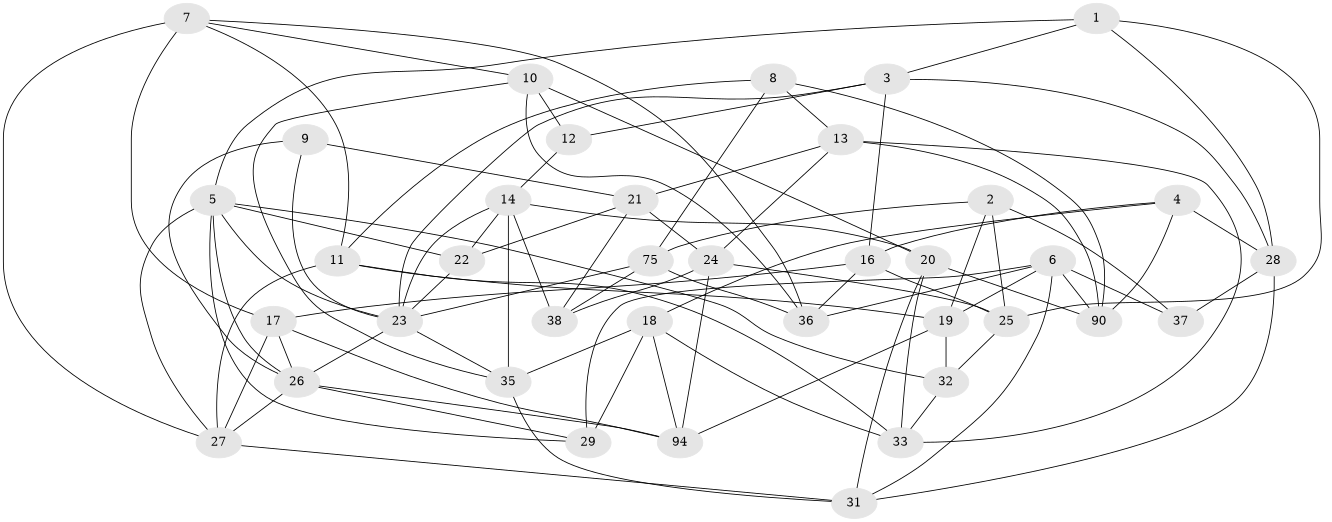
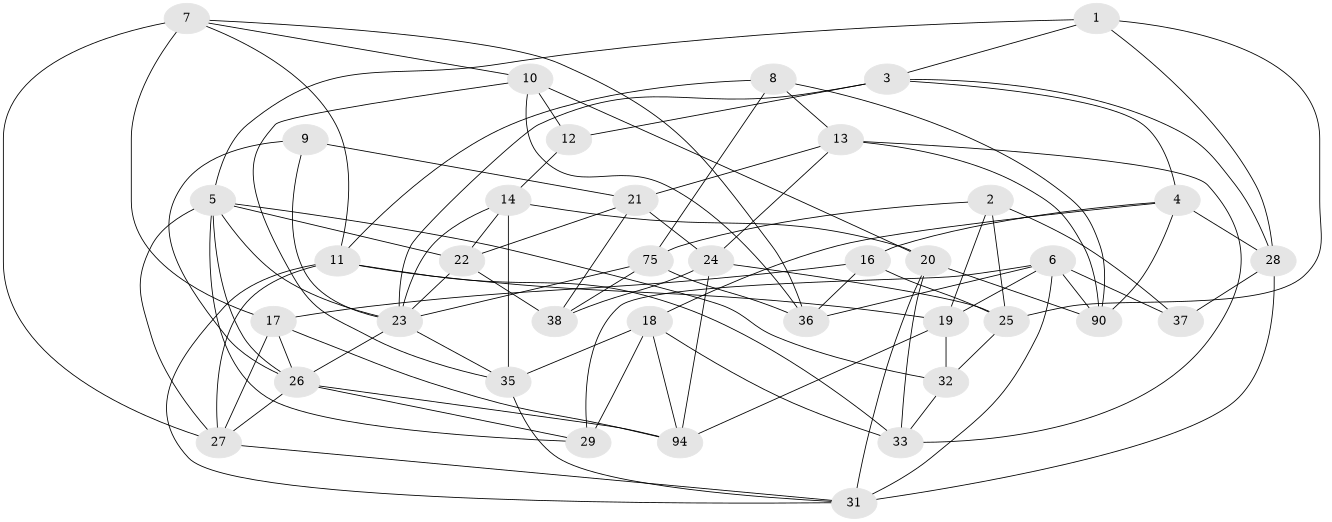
(877, 170) -> (1063, 99)
(531, 261) -> (519, 298)
none -> (369, 492)
